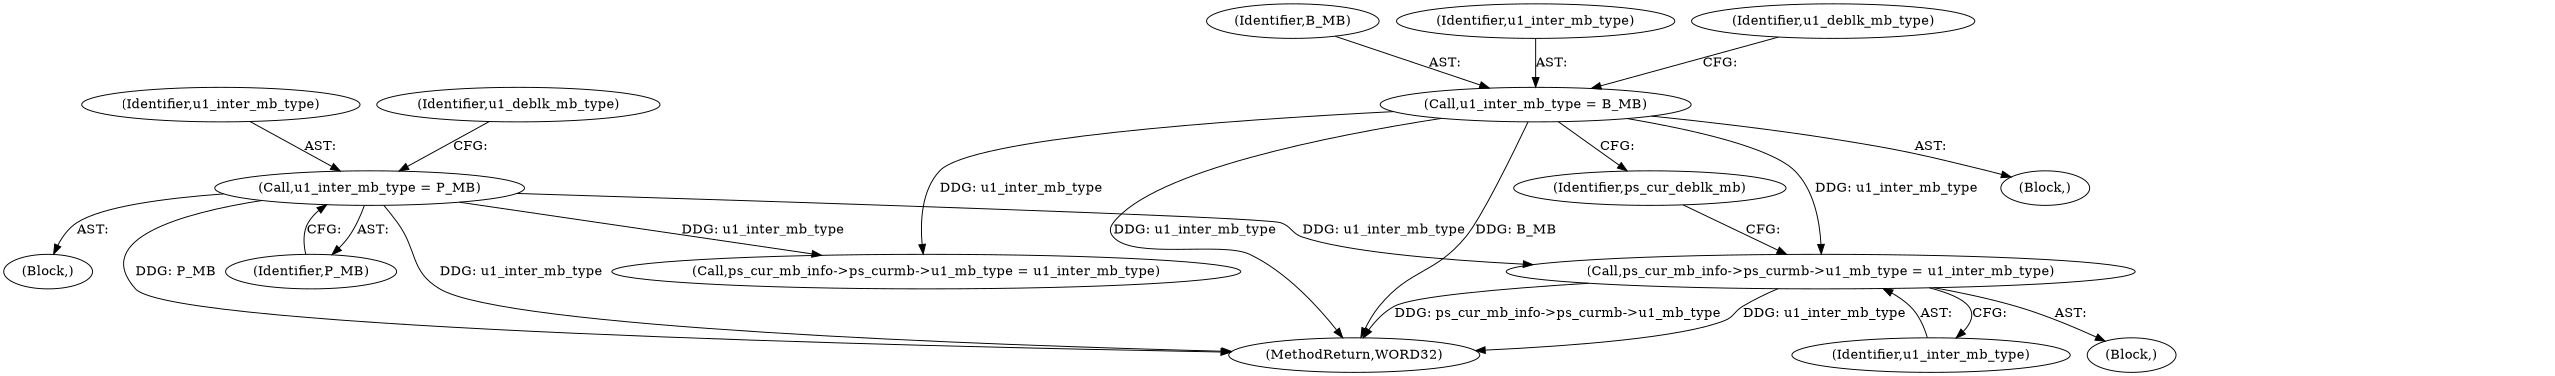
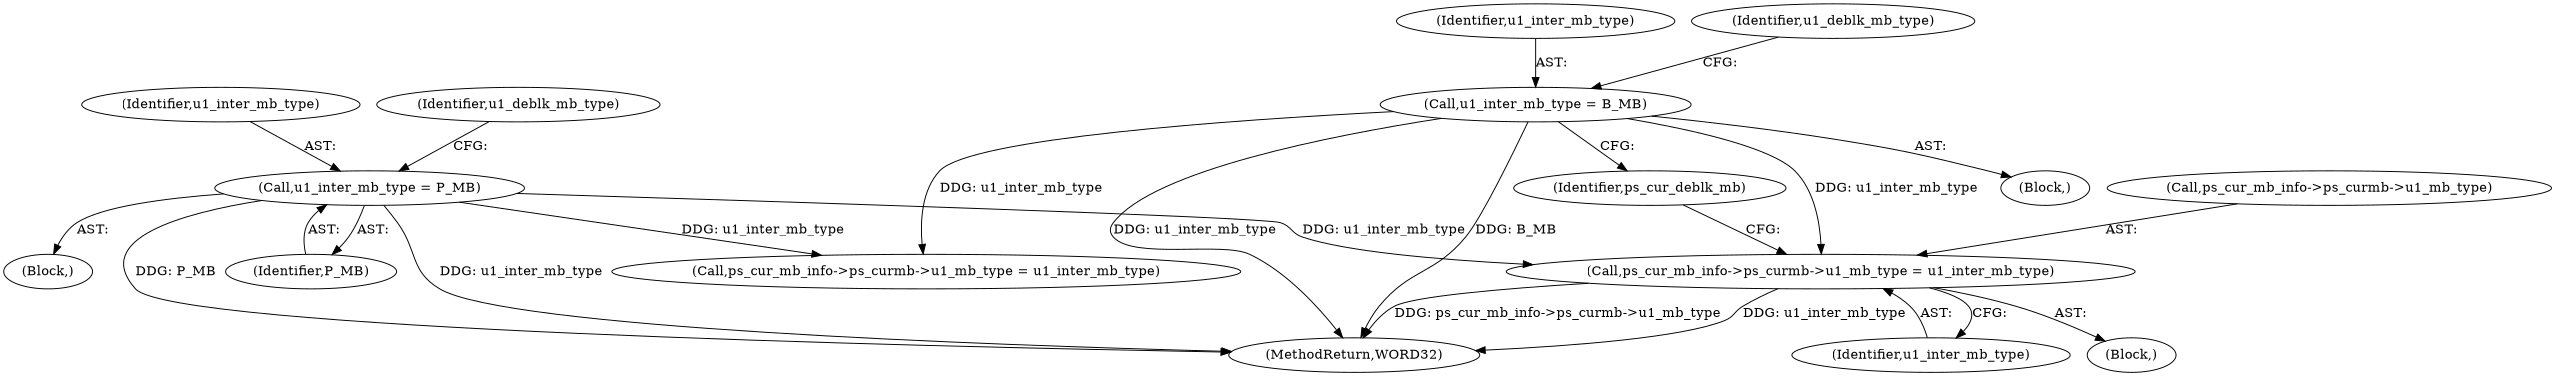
(1293, 21) -> none
none -> (2329, 188)
(326, 230) -> (326, 230)
